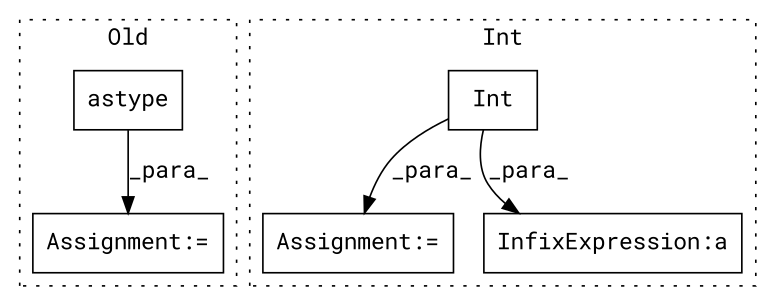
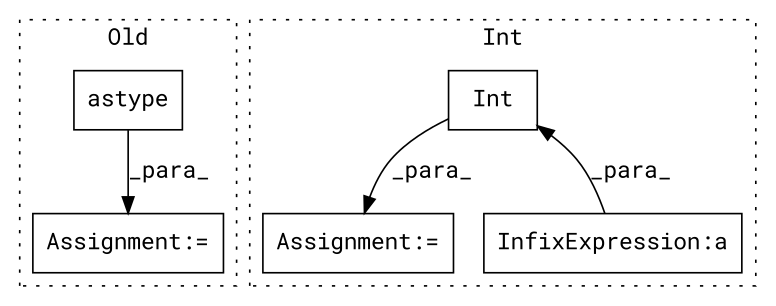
(482, 170) -> (584, 170)
